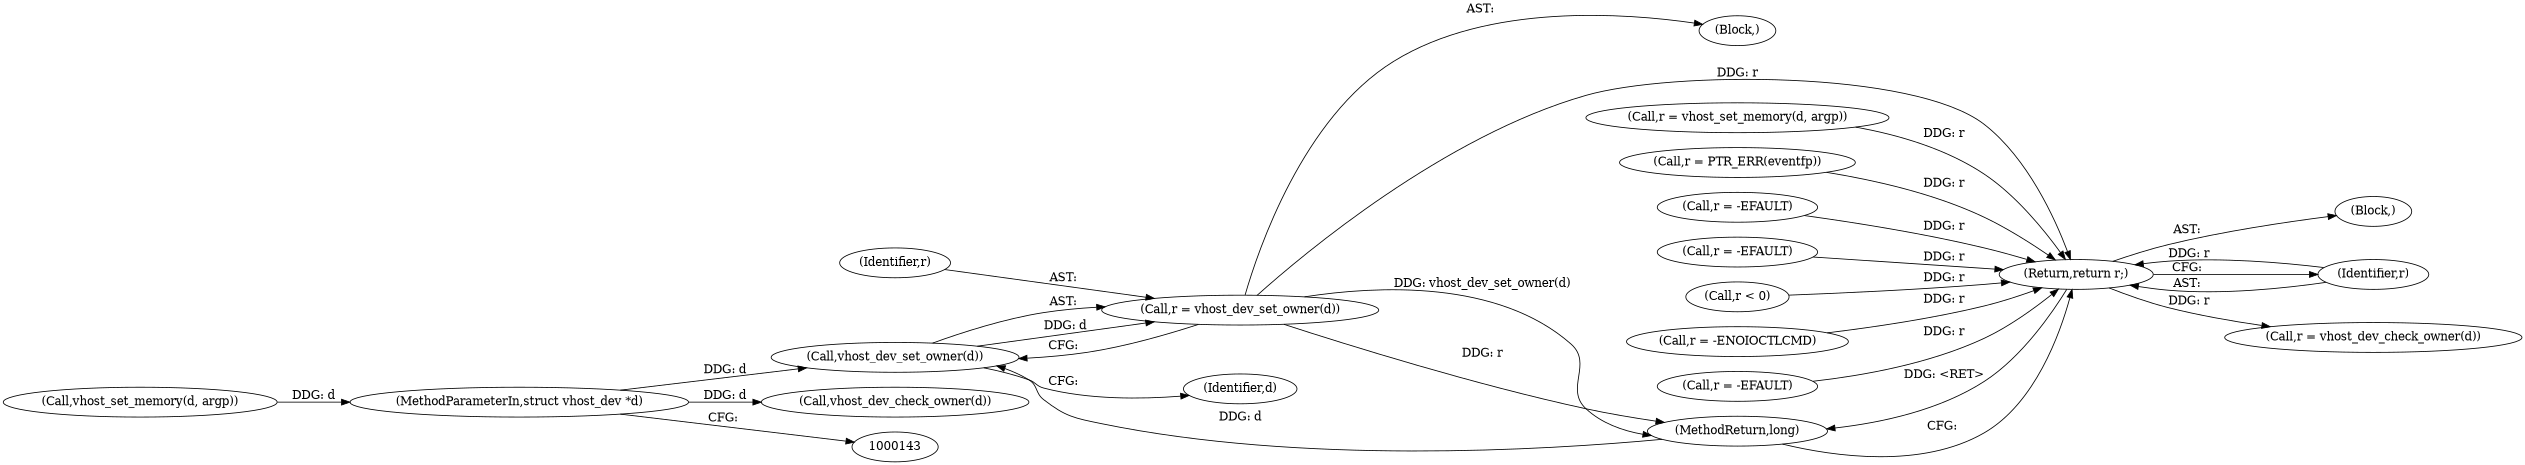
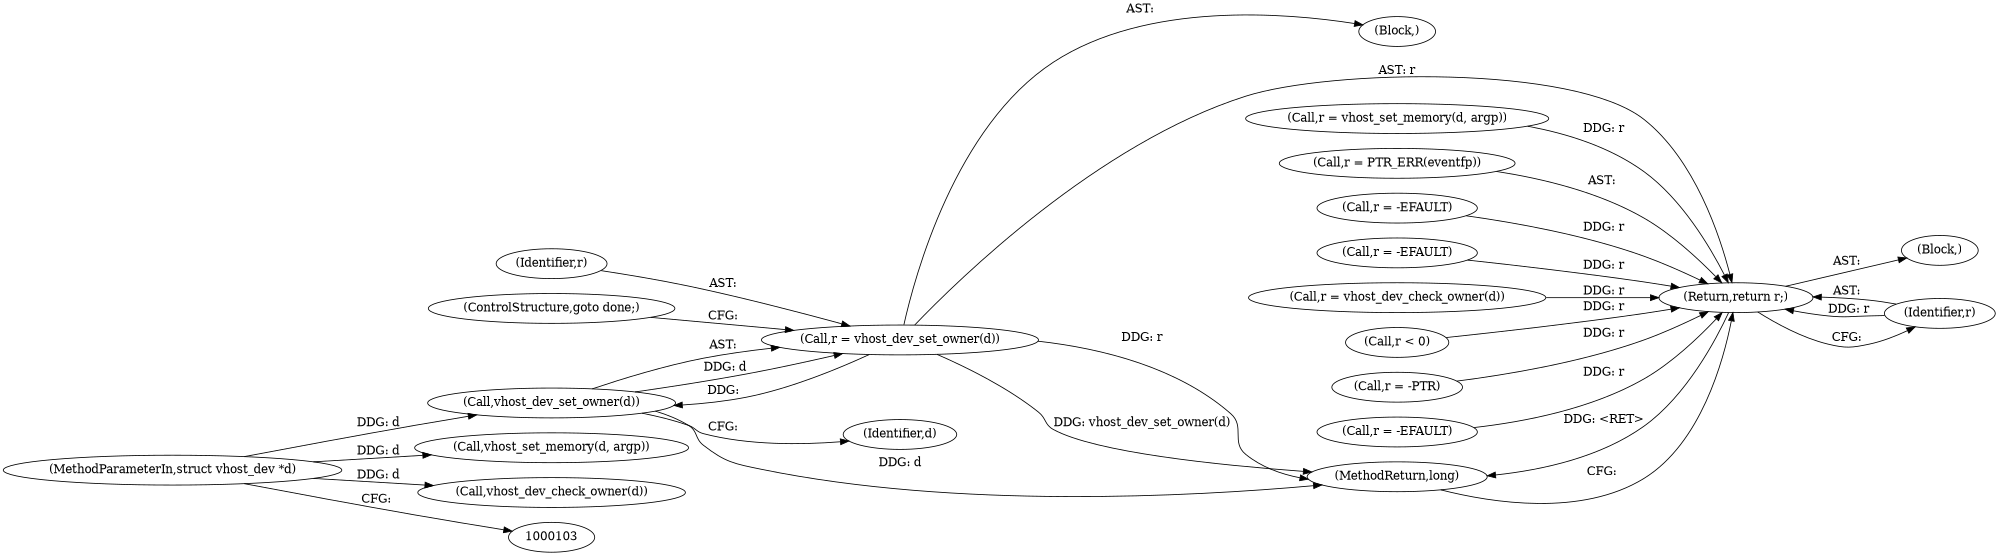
(1737, 73) -> (1397, 71)
(1944, 184) -> (1604, 181)
none -> (552, 308)
(2184, 311) -> (1598, 298)
(1737, 342) -> (1397, 387)
(1065, 346) -> (725, 391)
(309, 402) -> (368, 459)
(895, 447) -> (552, 537)
(1324, 449) -> (974, 494)
